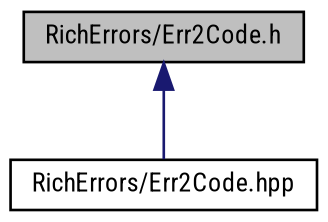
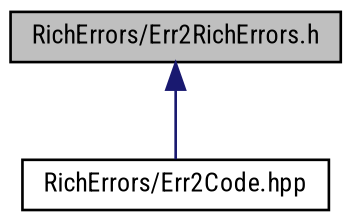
(164, 37) -> (176, 37)
